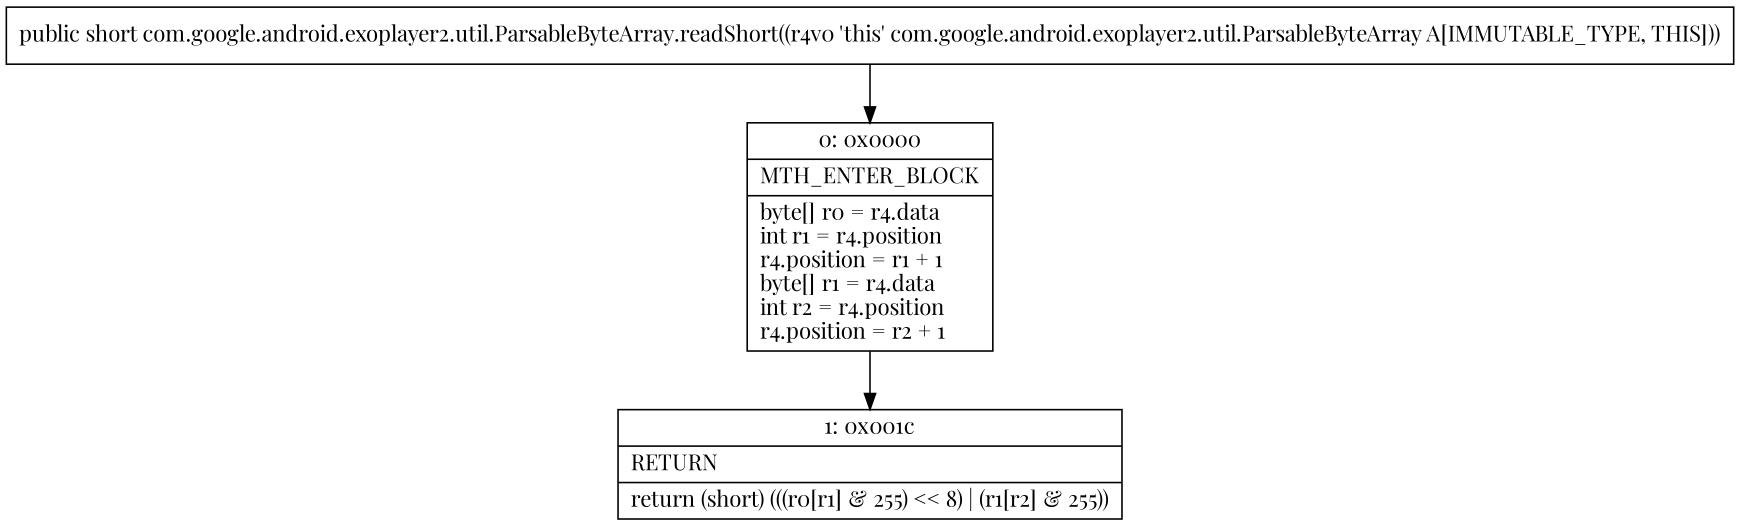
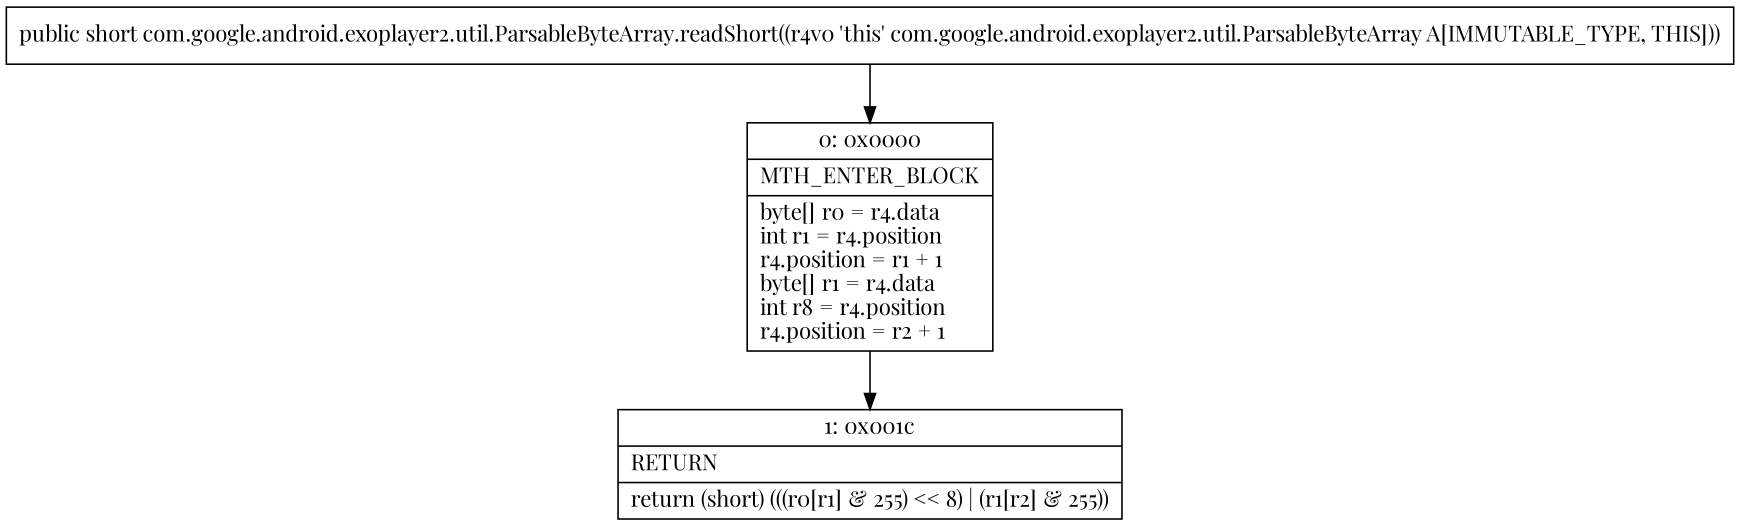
(853, 308) -> (853, 308)
